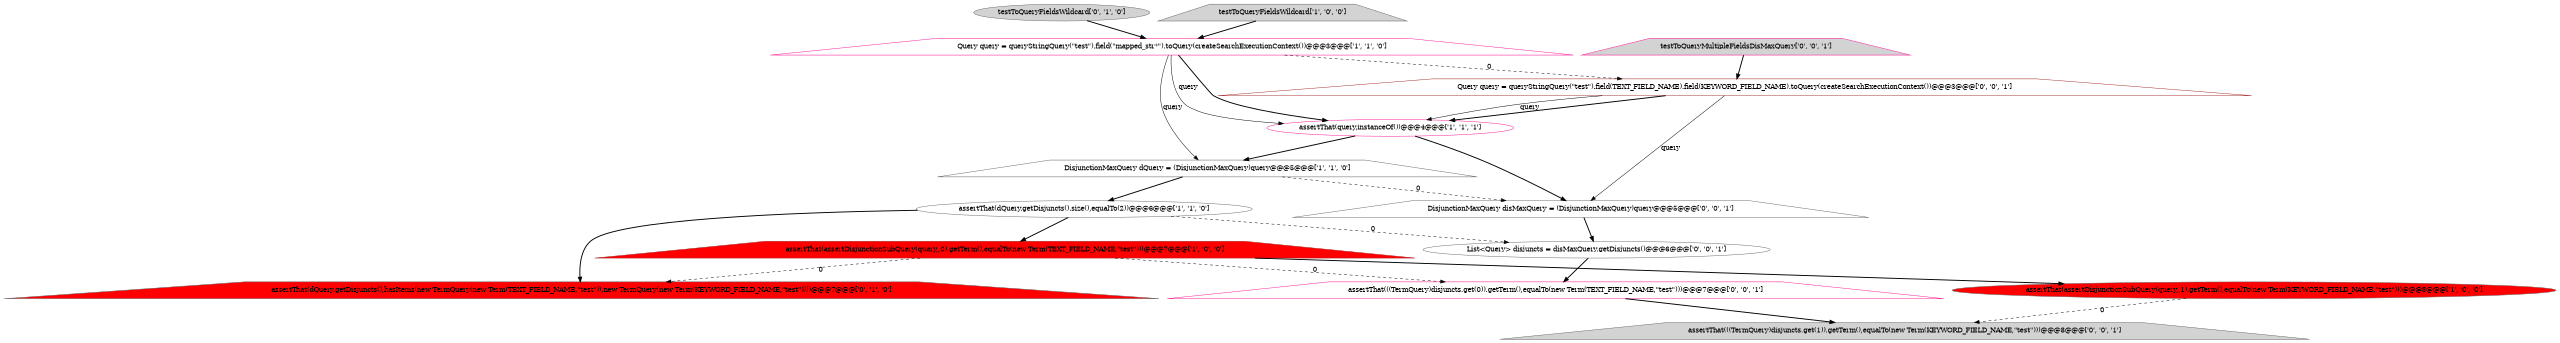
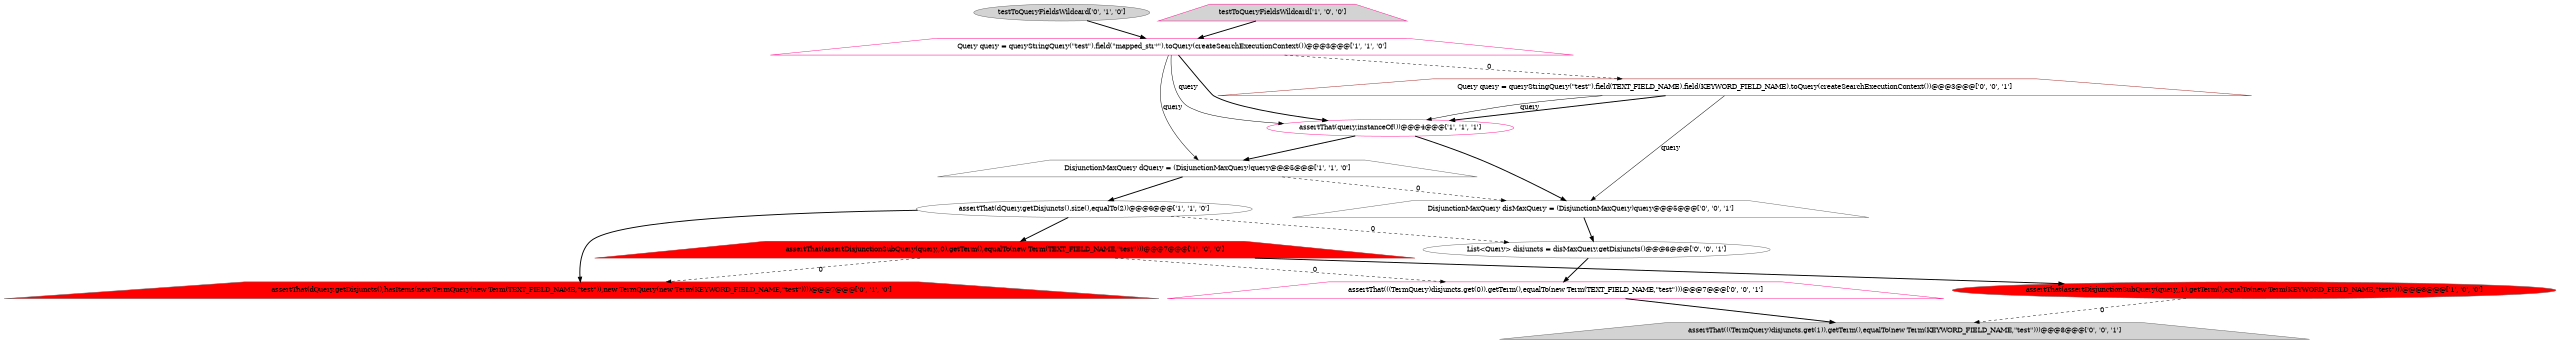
(1282, 13) -> (1282, 13)
(1746, 47) -> none
